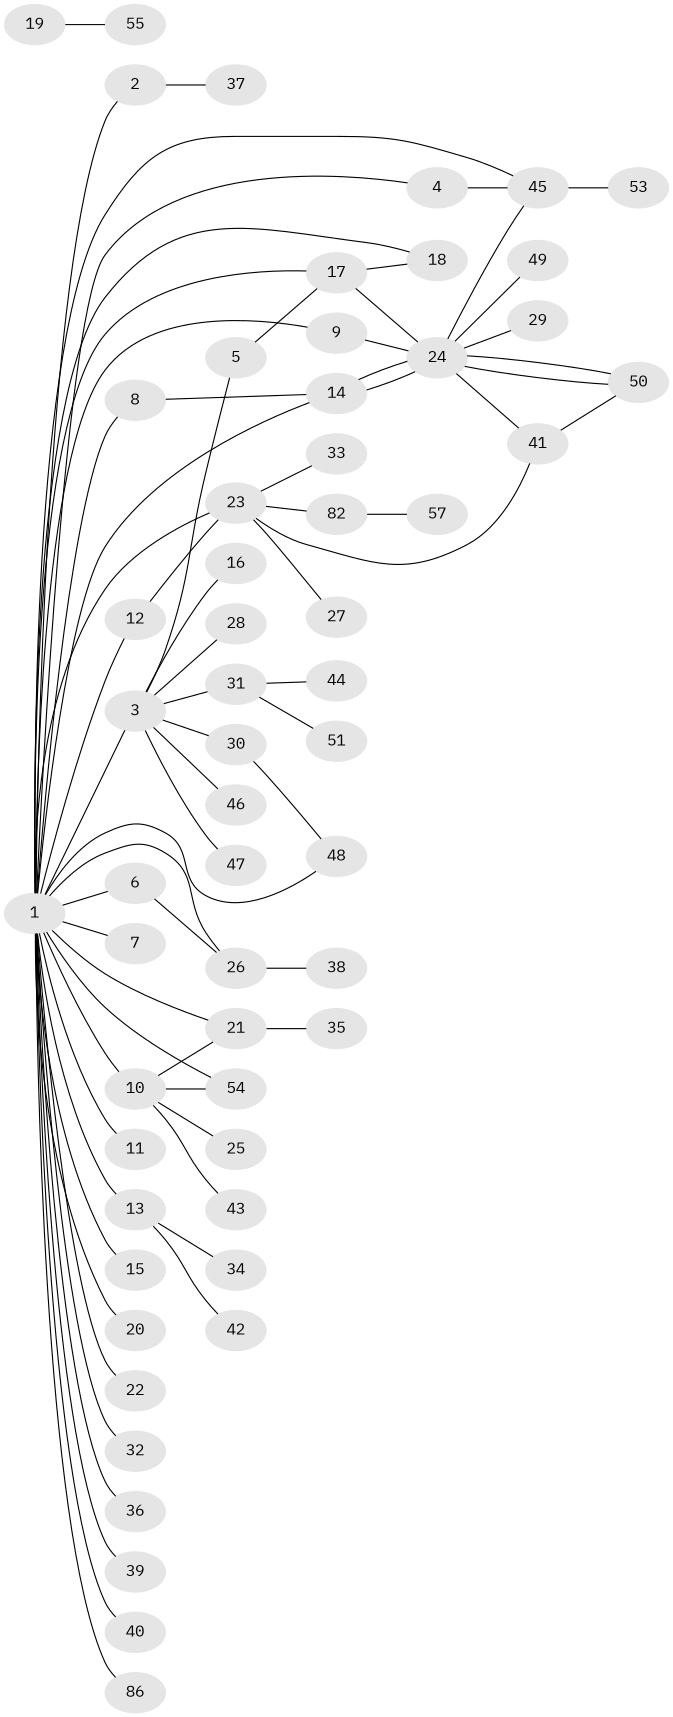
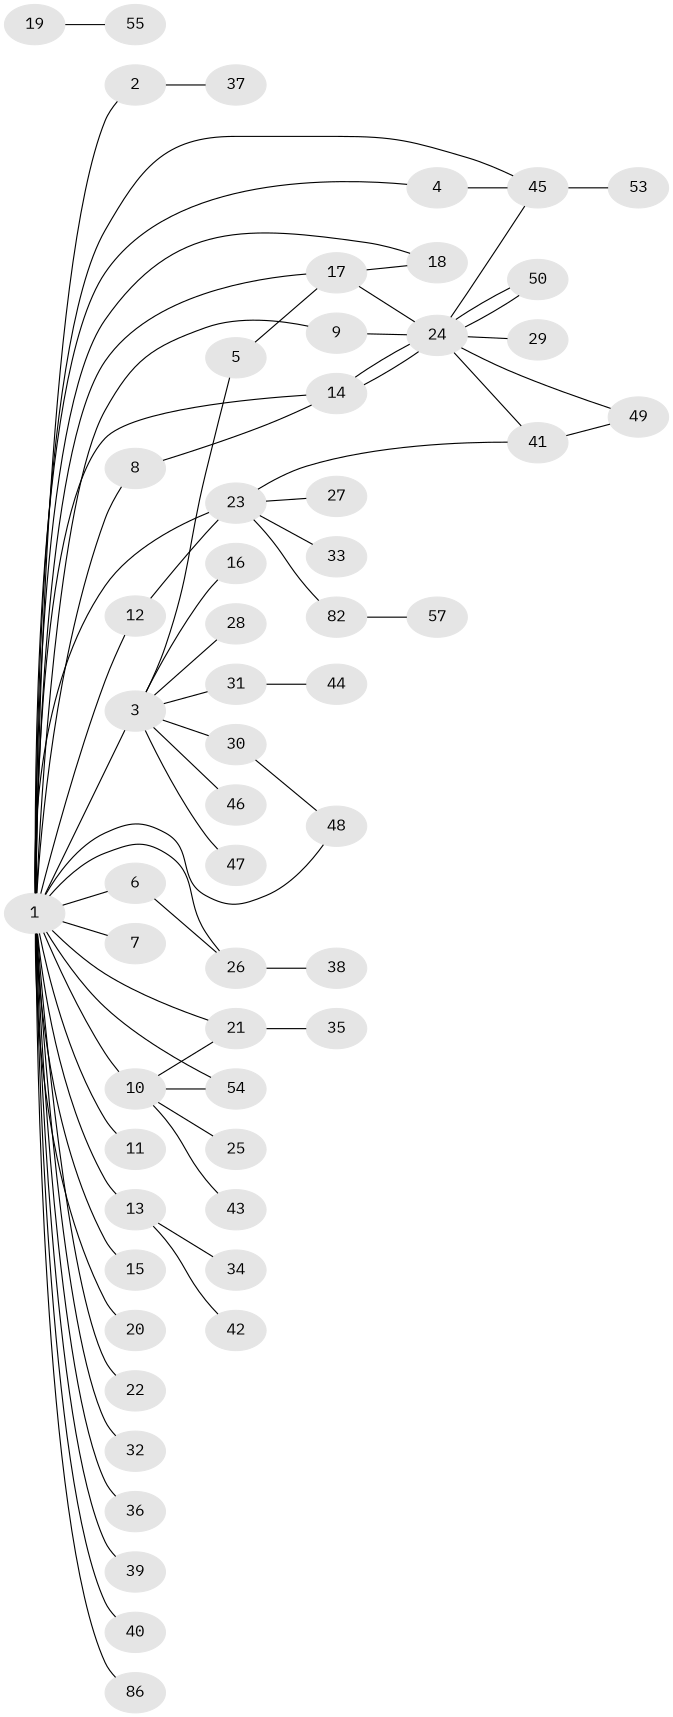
(588, 413) -> (588, 430)
(337, 741) -> none
